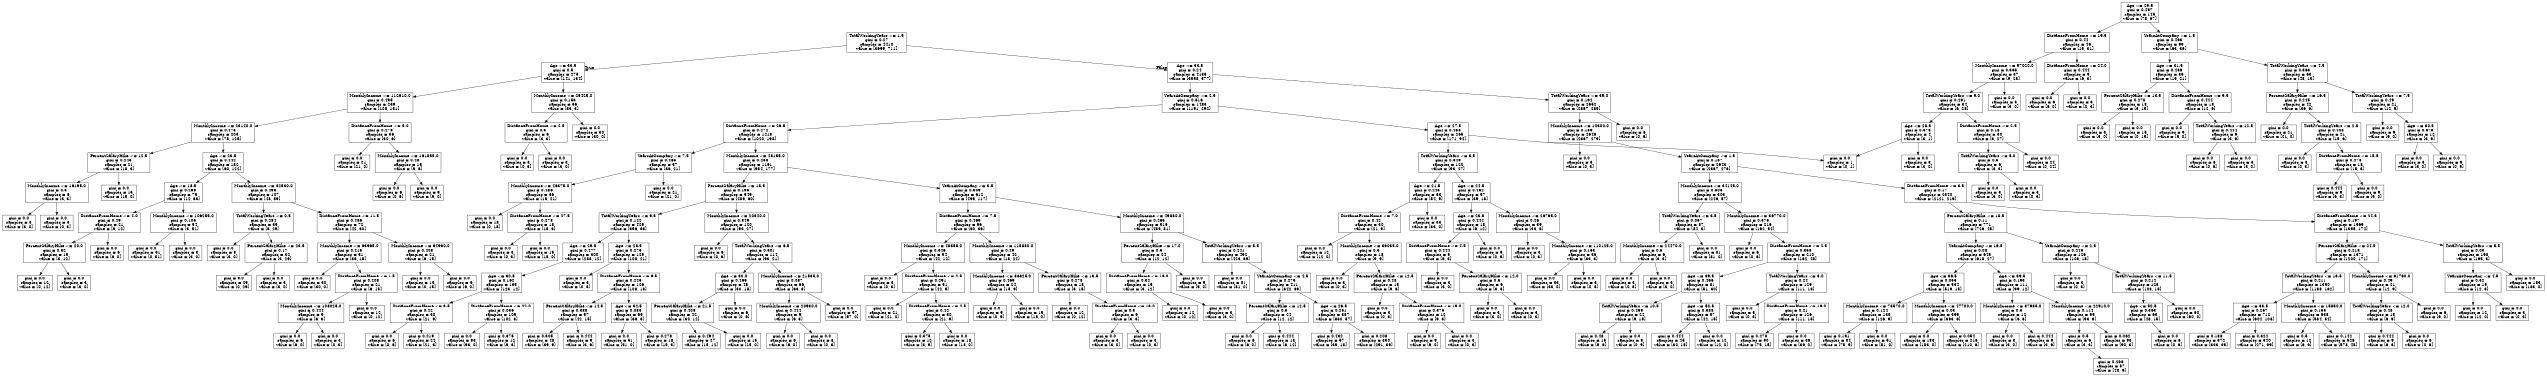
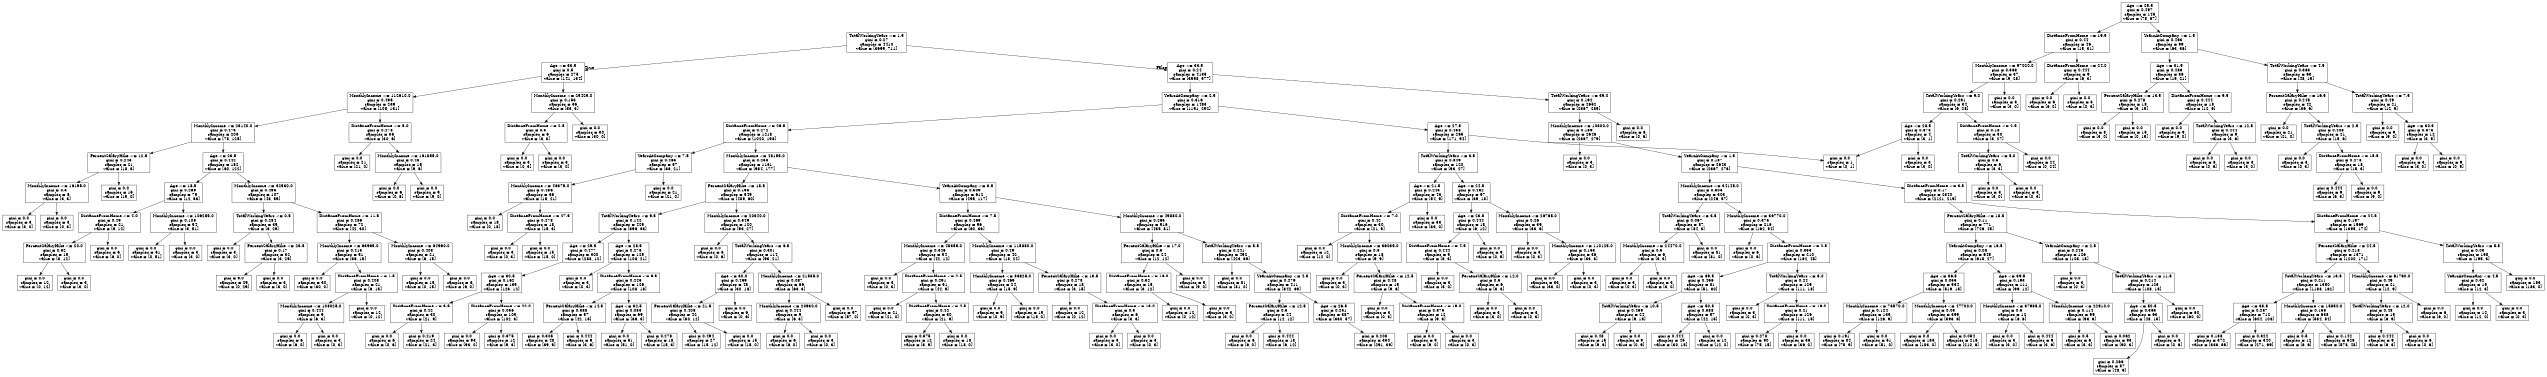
(1427, 193) -> (1427, 193)
(1330, 341) -> none
(2093, 353) -> (2141, 342)
